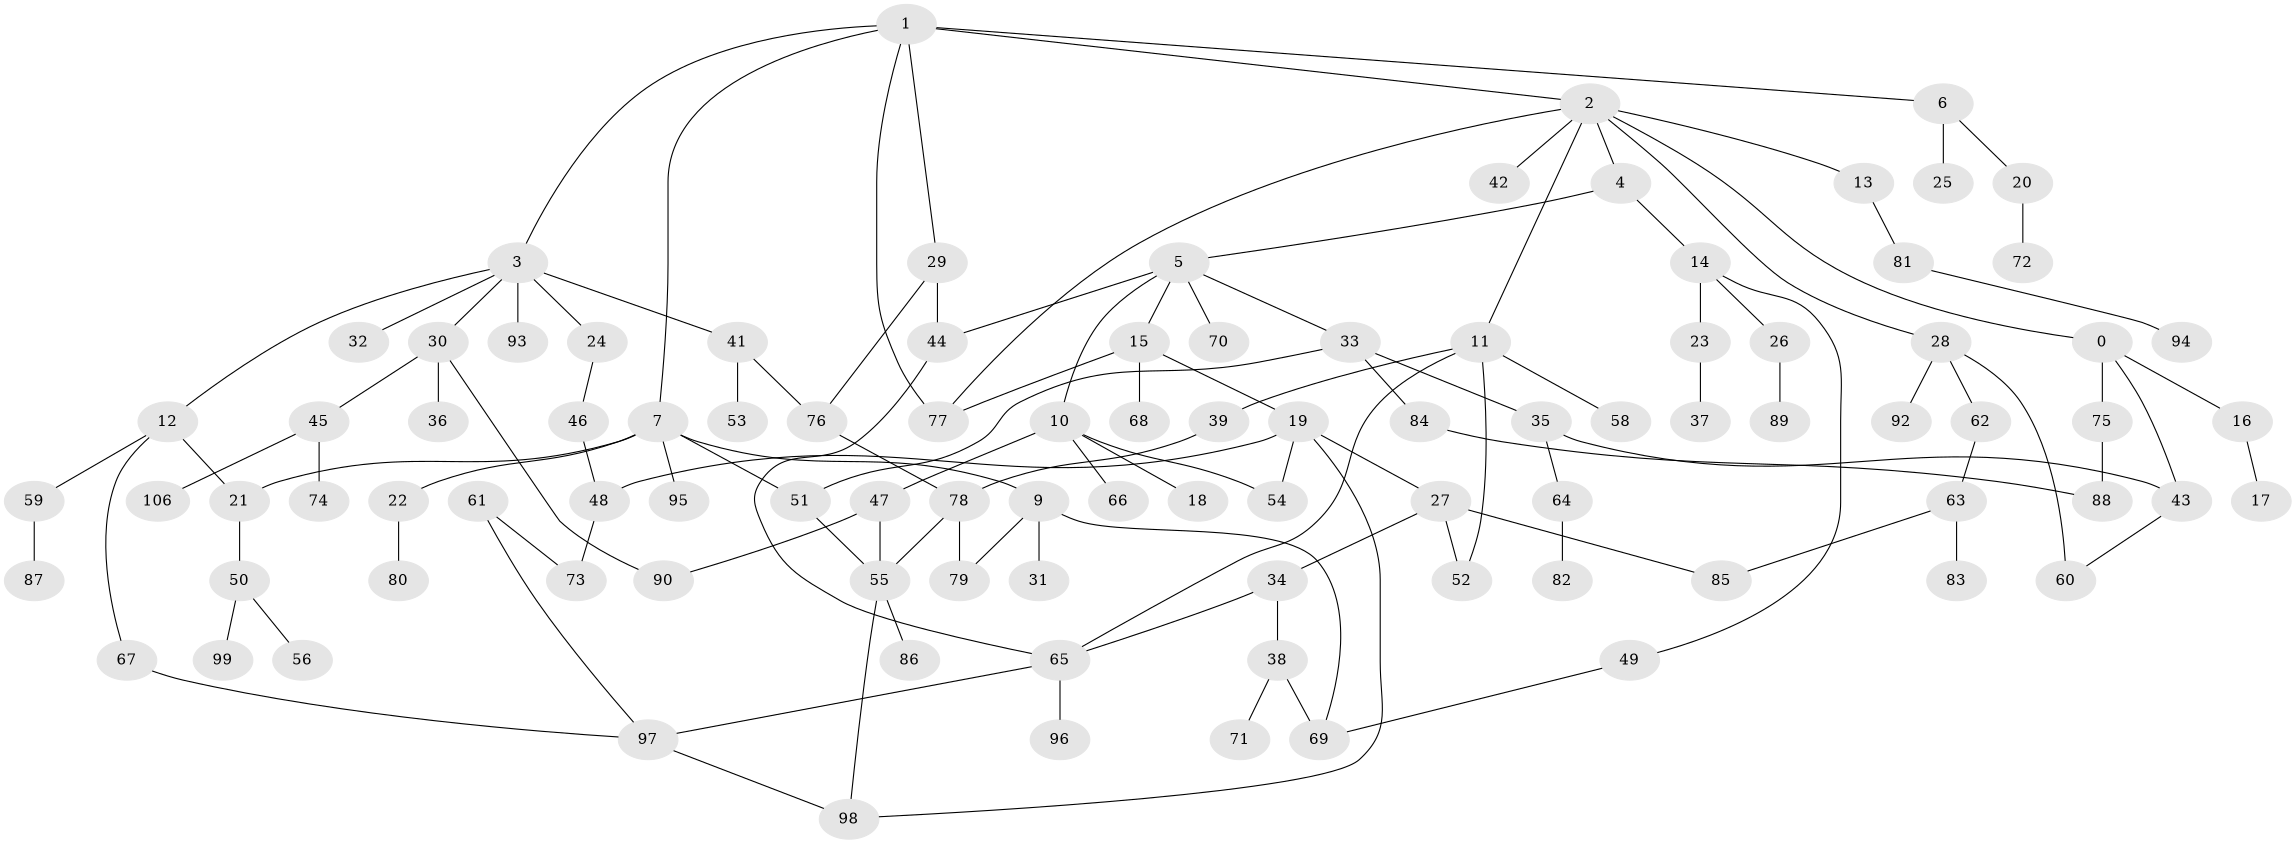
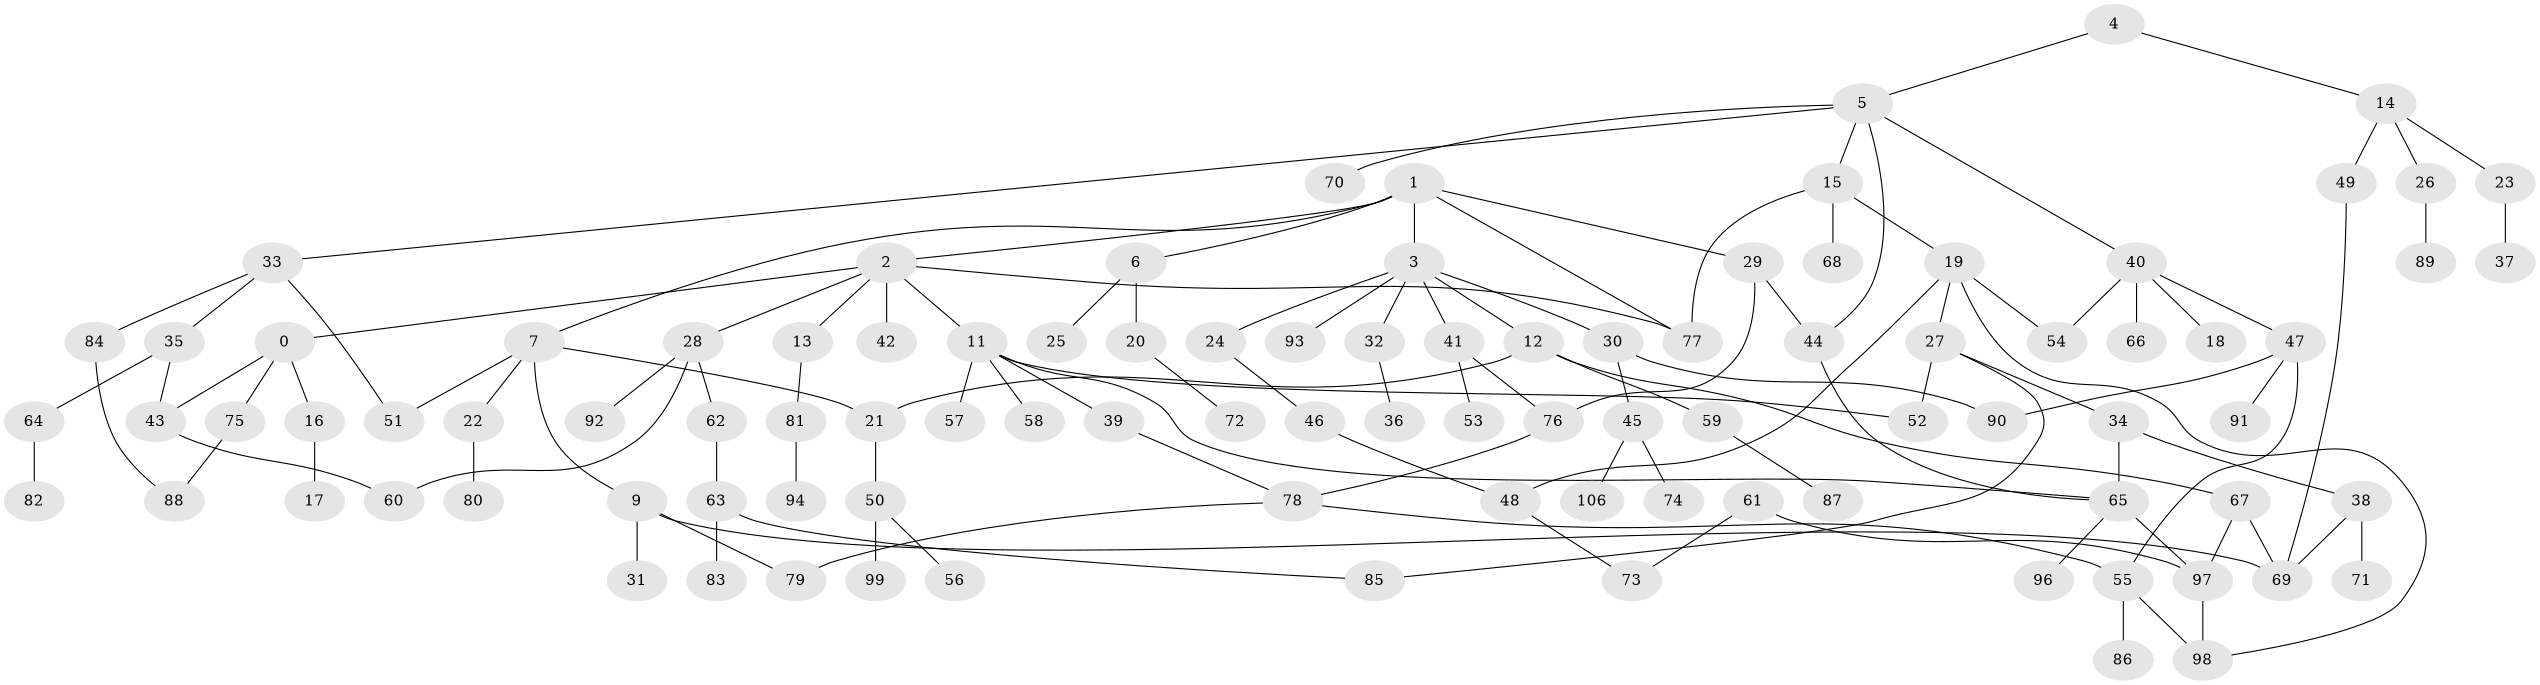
(1605, 144) -> none
(438, 382) -> (1383, 375)
none -> (955, 422)
(1060, 422) -> (2137, 263)
none -> (2240, 422)
(679, 501) -> none
(840, 541) -> none
none -> (2261, 541)
